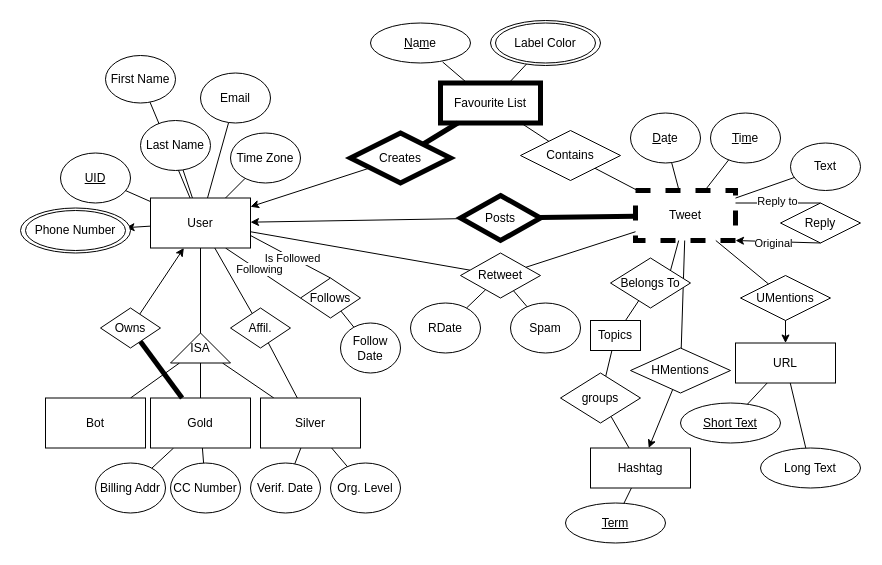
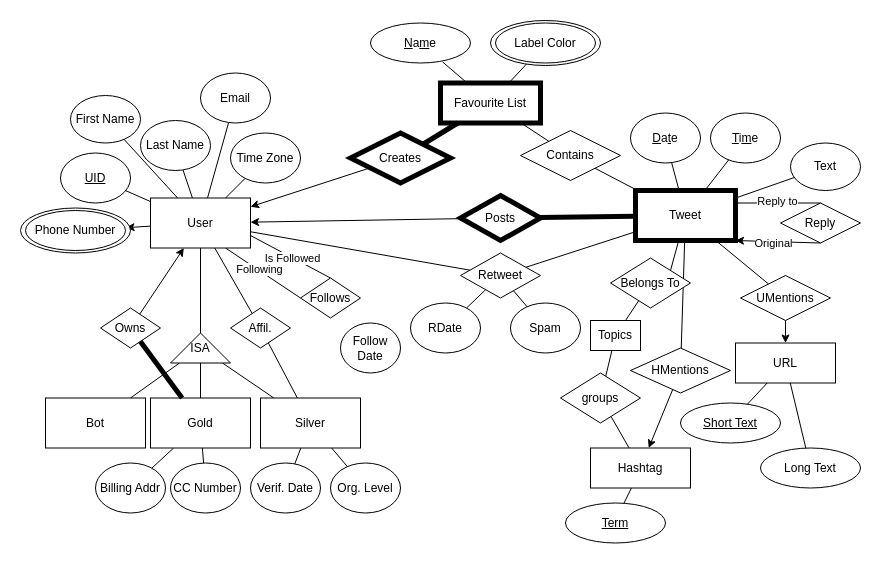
(141, 79) -> (106, 119)
(686, 216) -> (686, 216)
(347, 319) -> none
